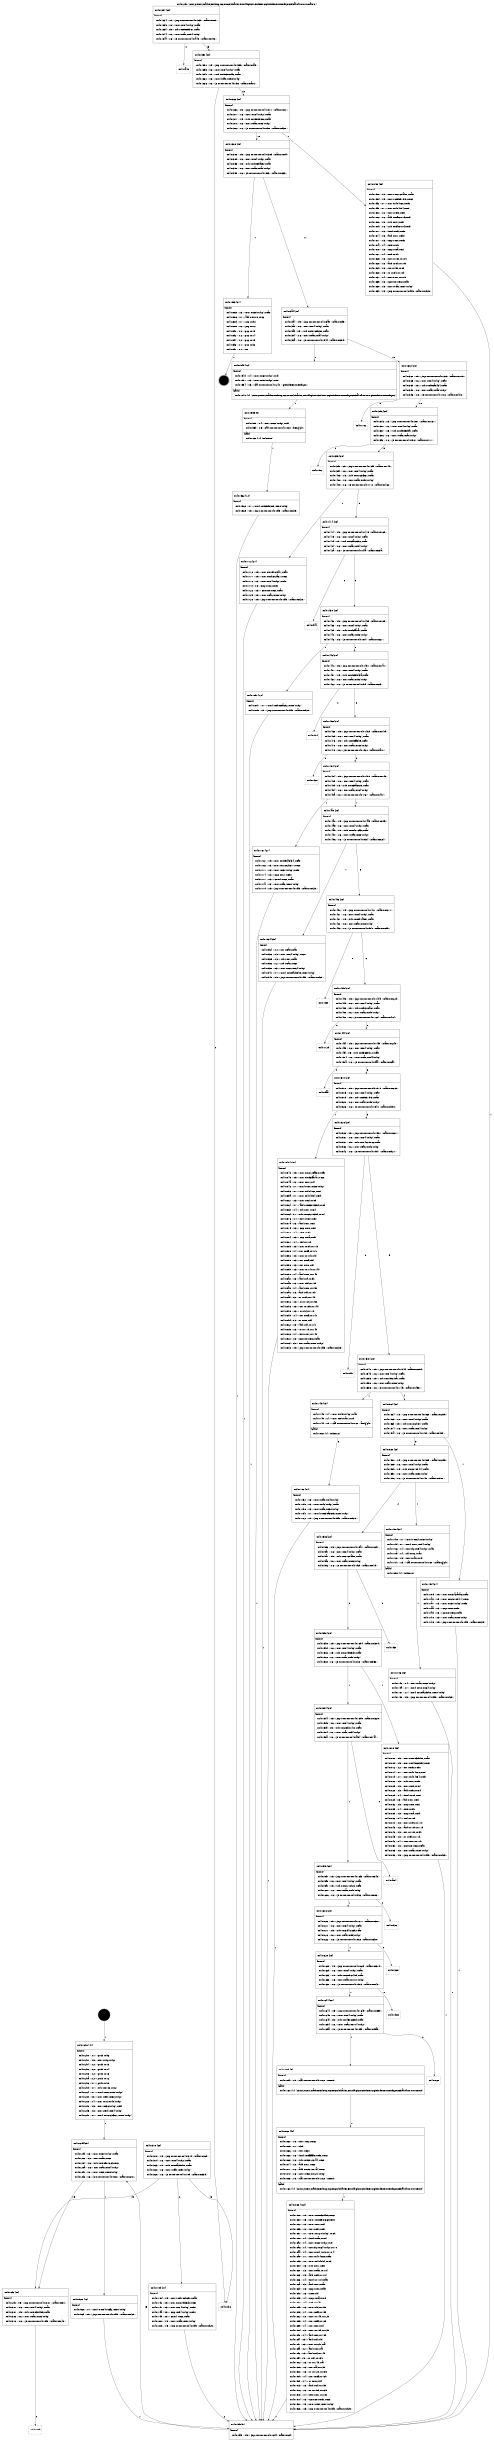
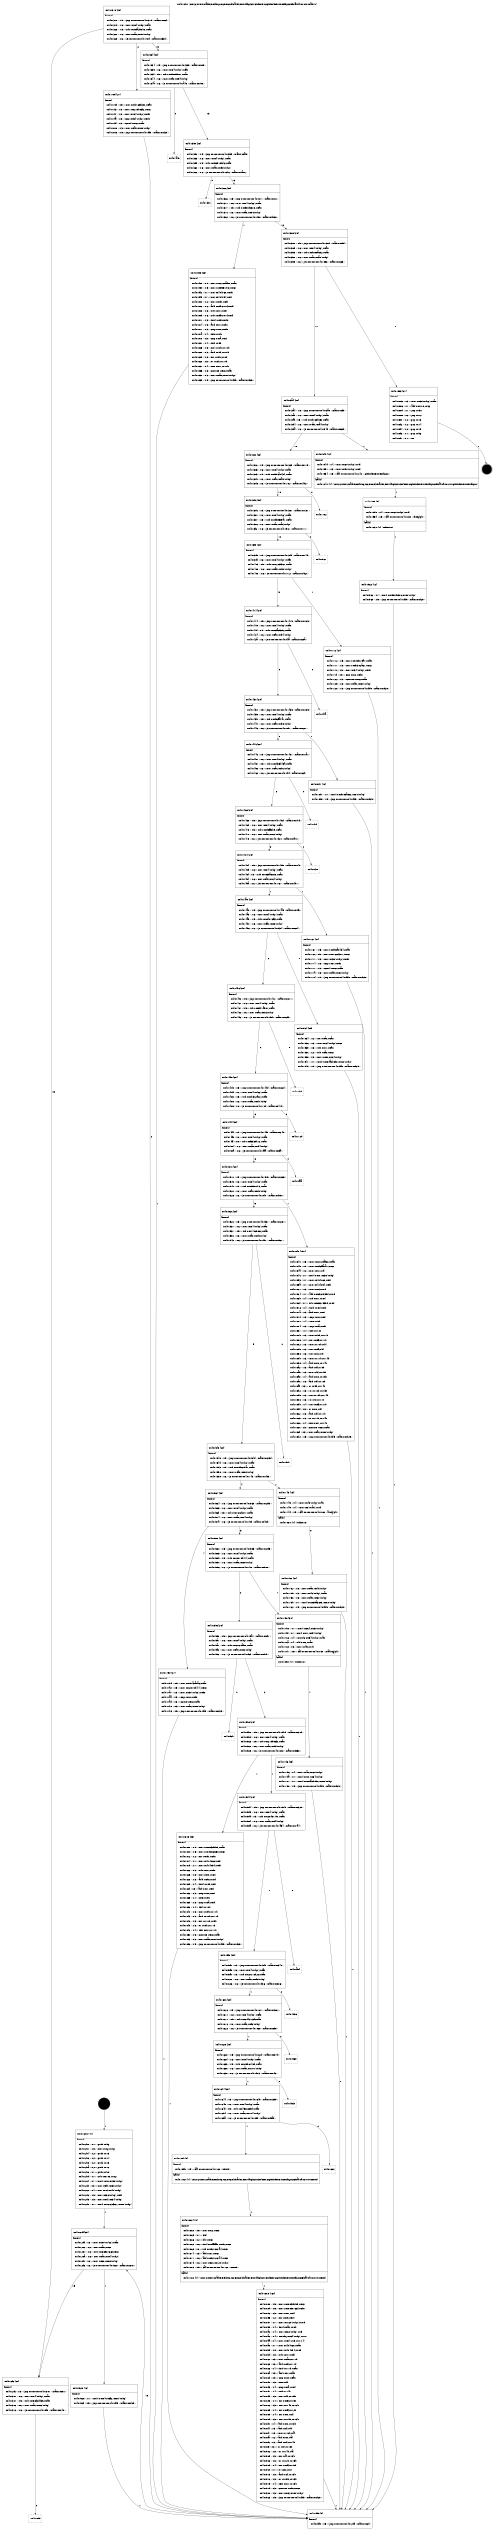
(230, 2231) -> (155, 46)
